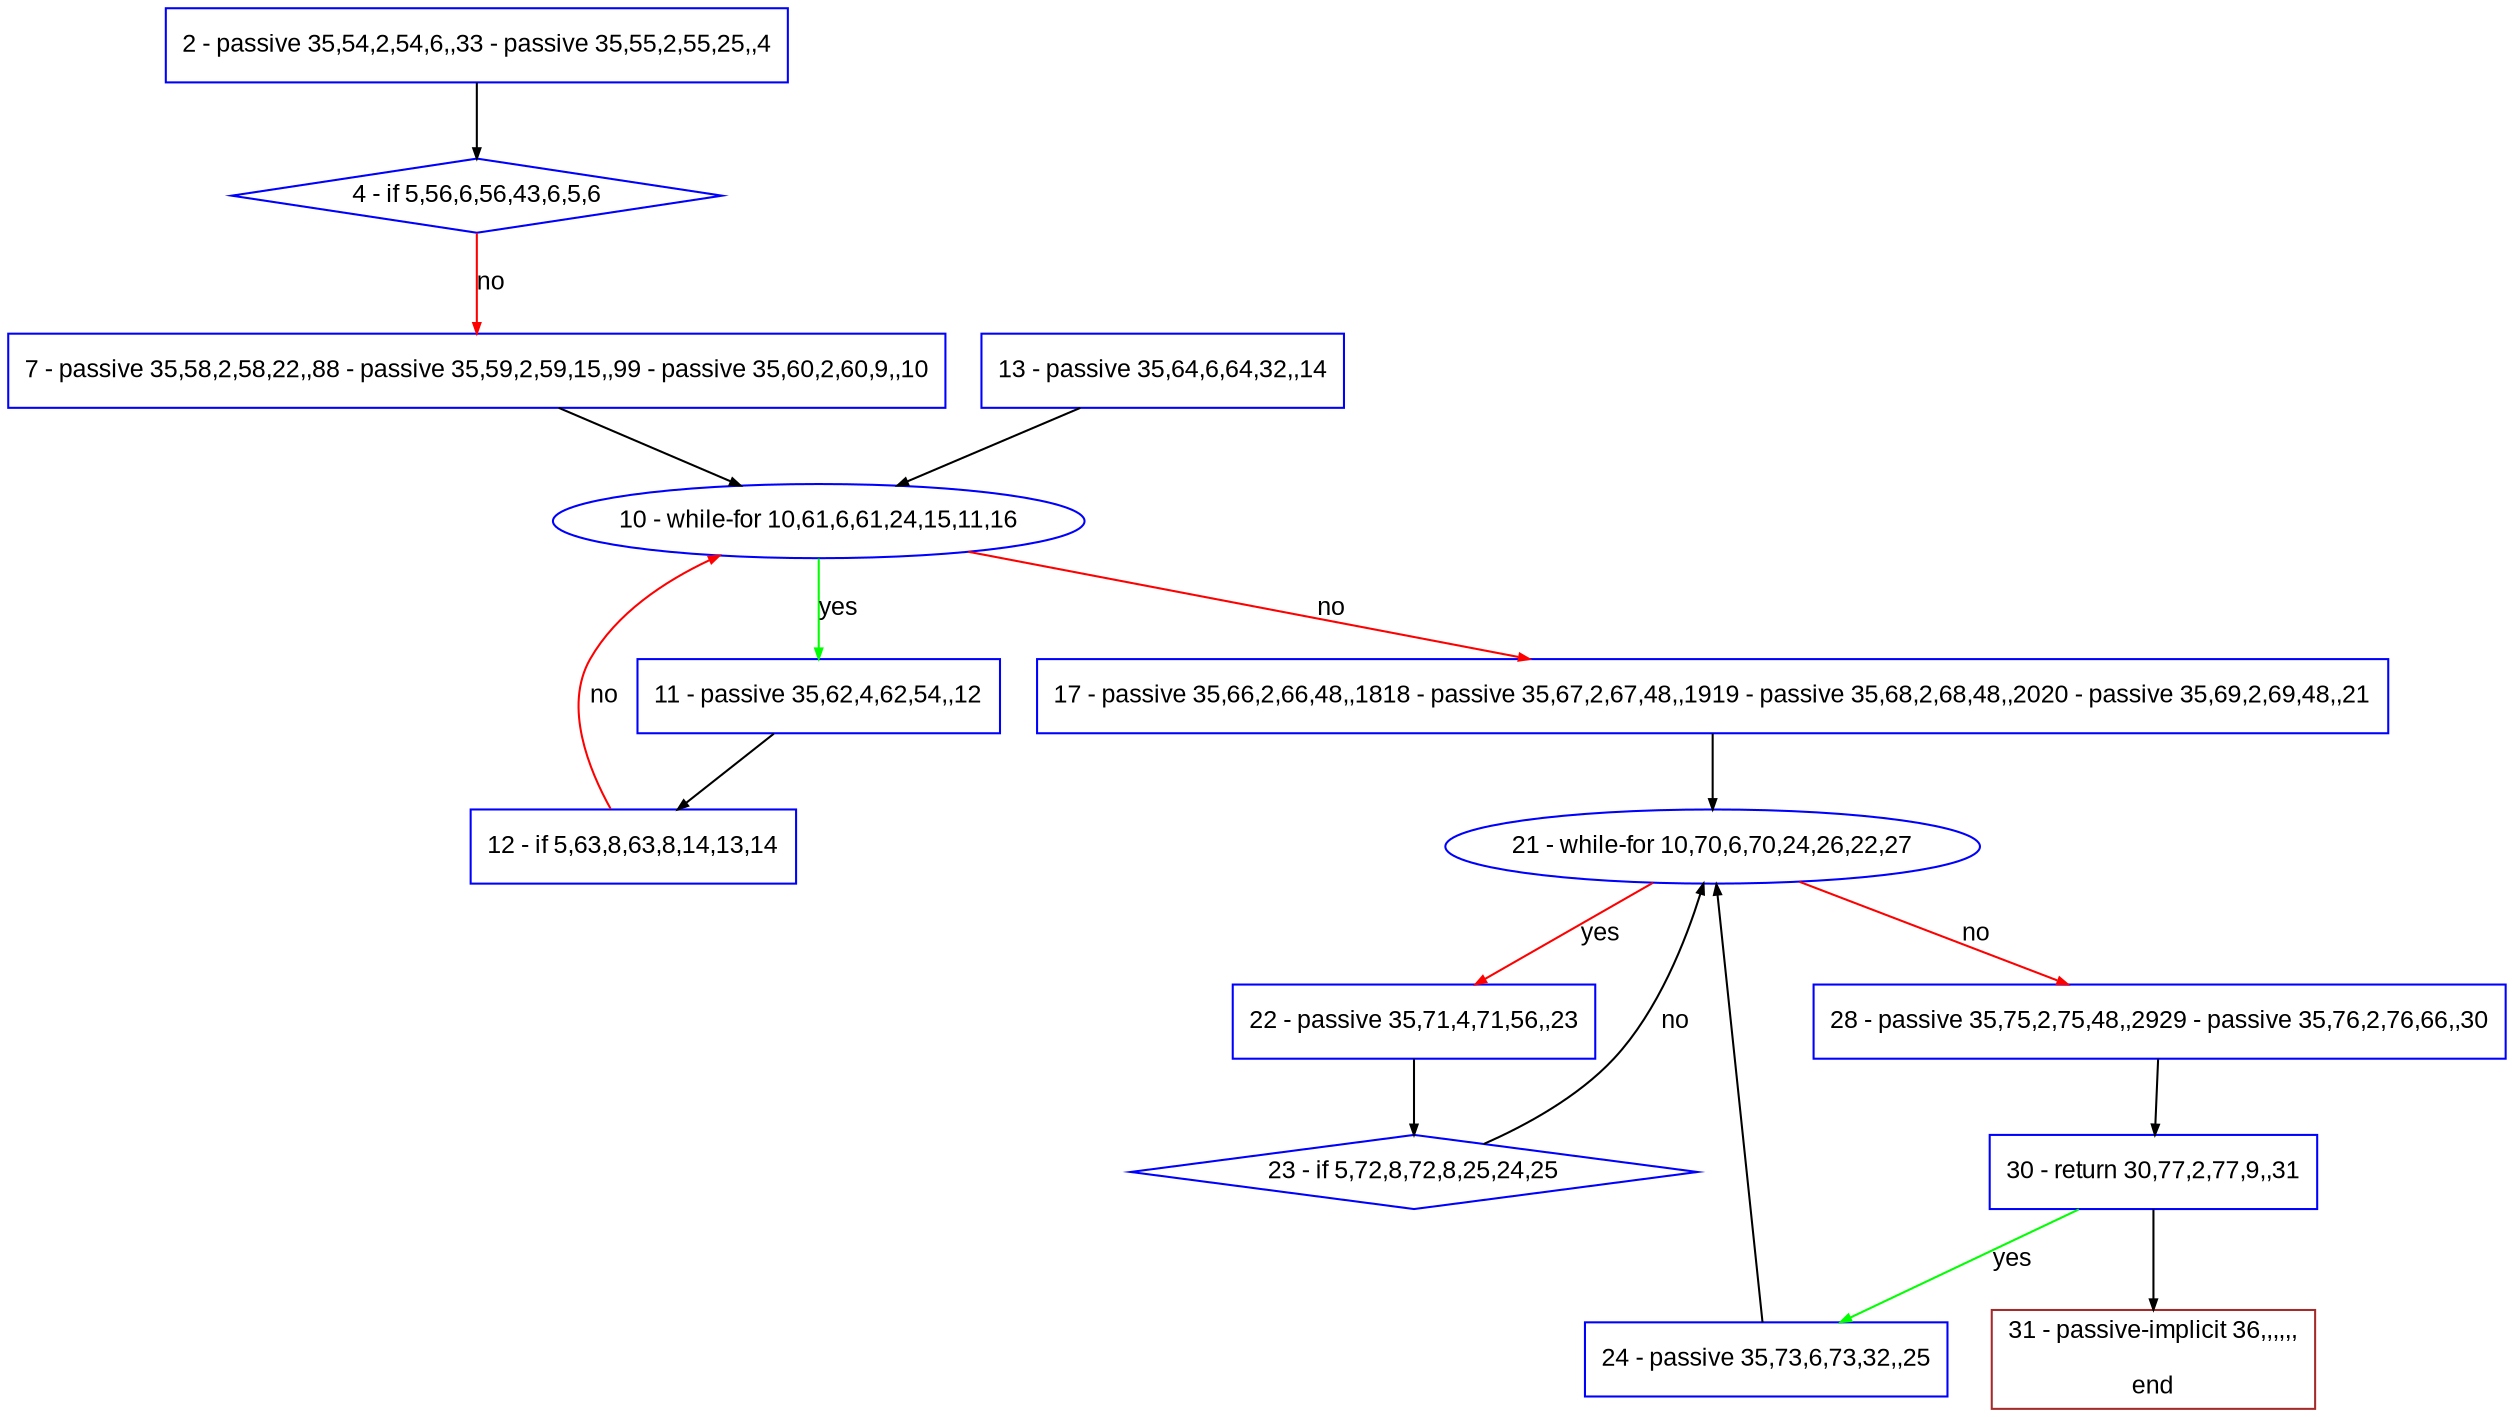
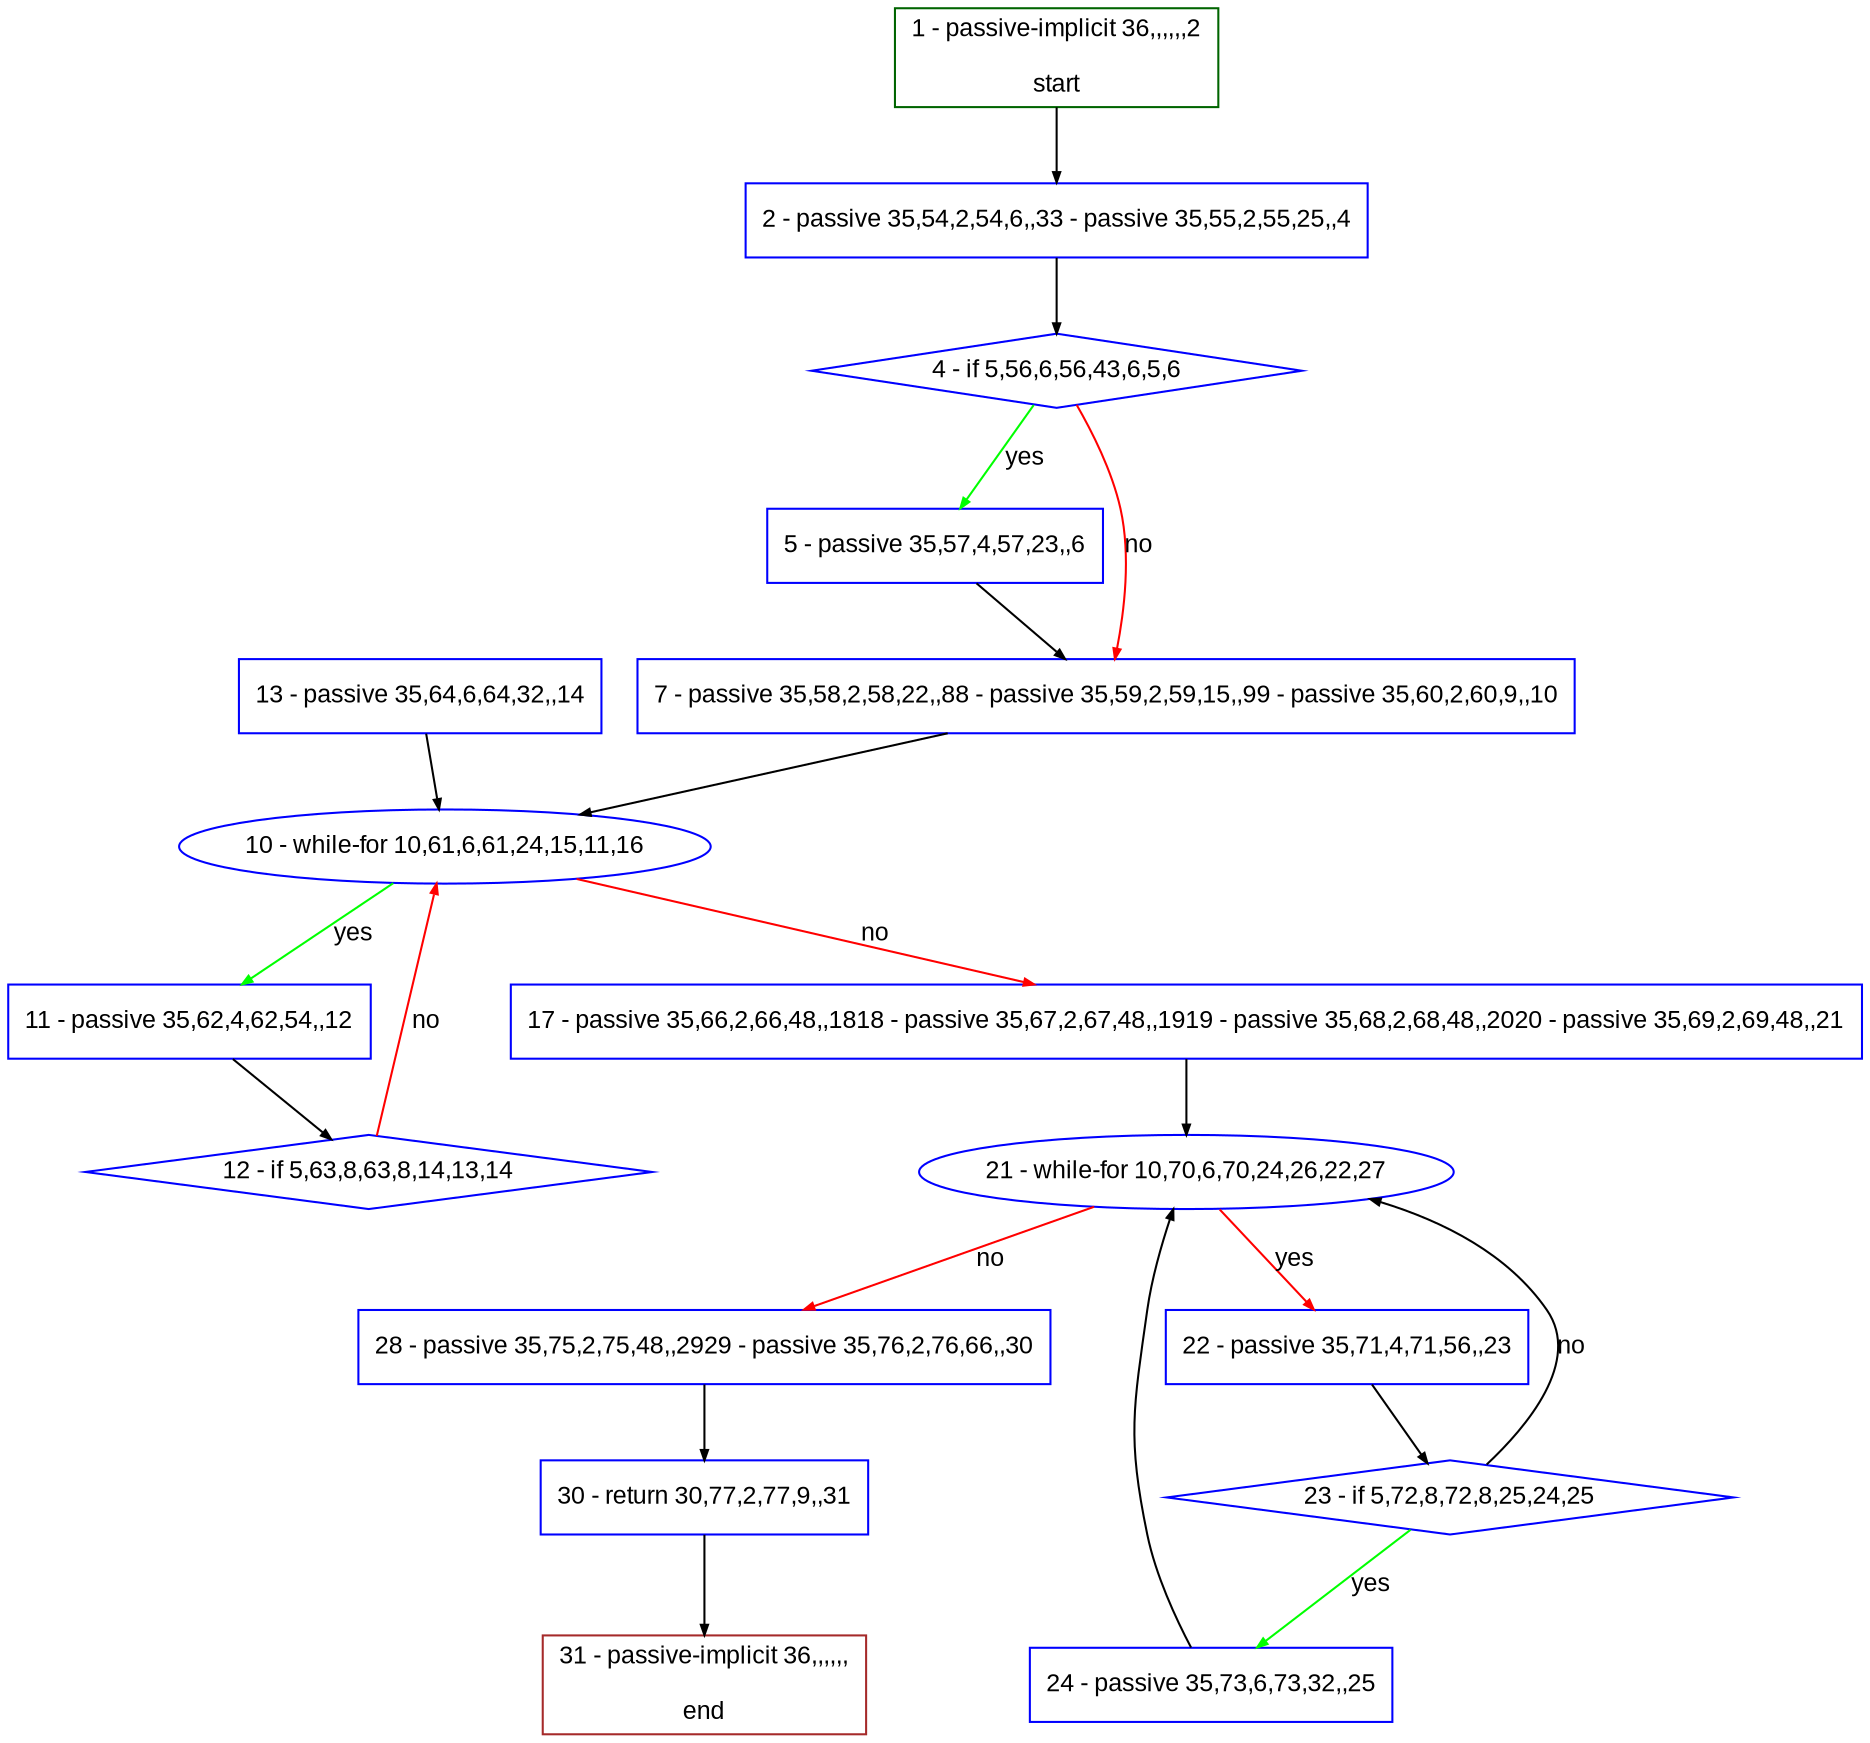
none -> (1057, 58)
none -> (935, 546)
(633, 847) -> (369, 1172)
(1965, 1263) -> (1338, 1585)
